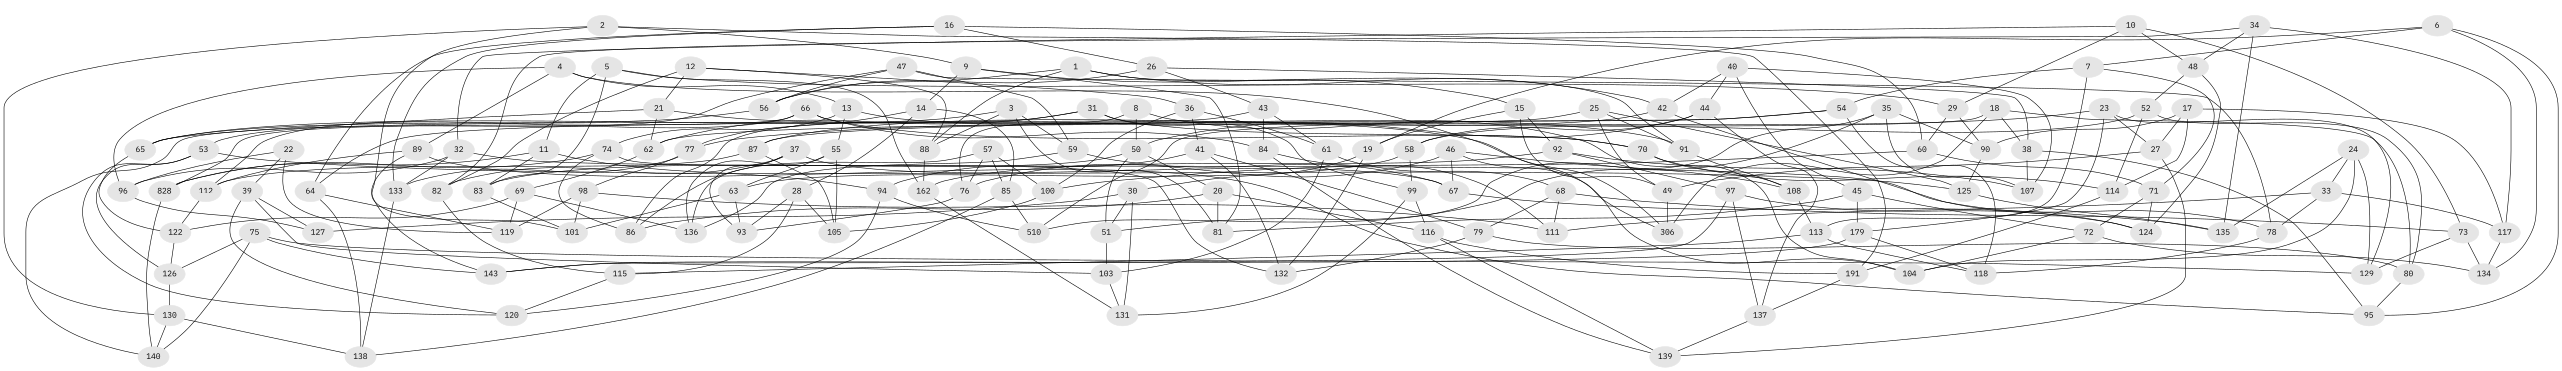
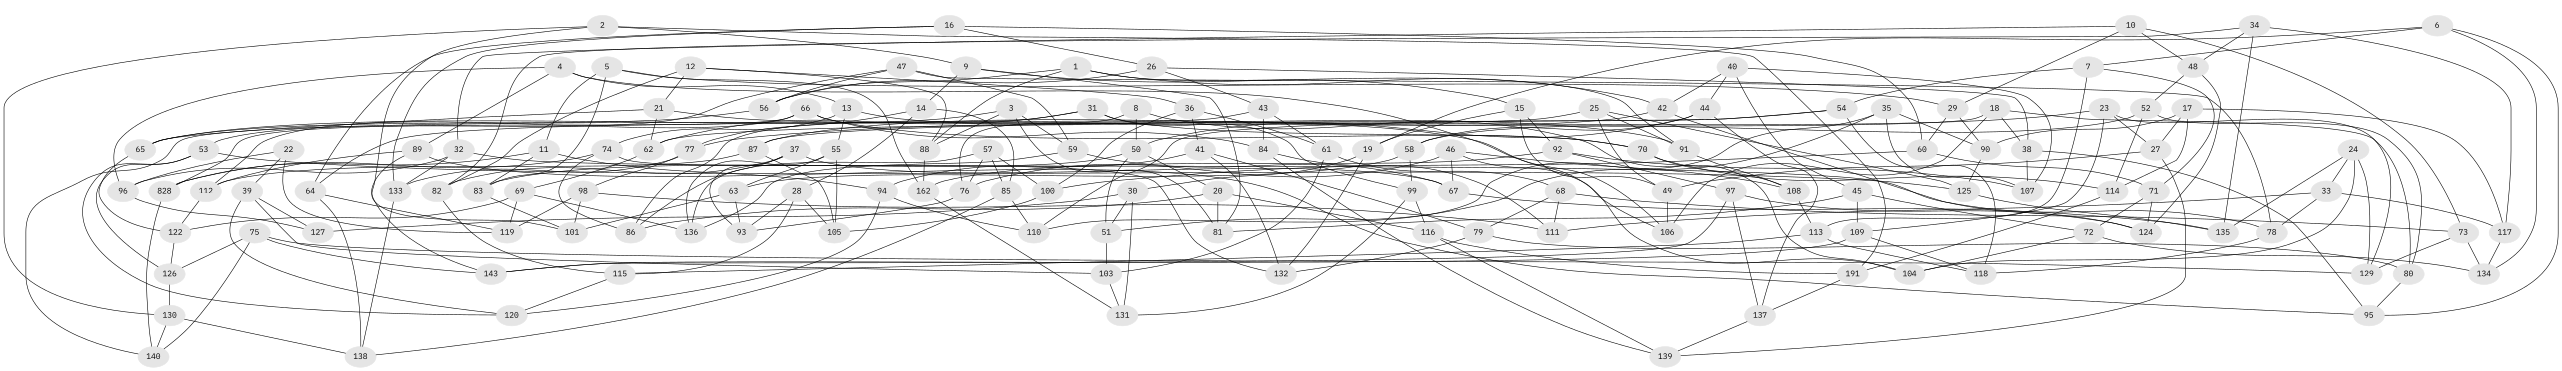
(1034, 233) -> (1034, 233)
(1667, 233) -> (1667, 233)
(1857, 233) -> (1857, 233)
